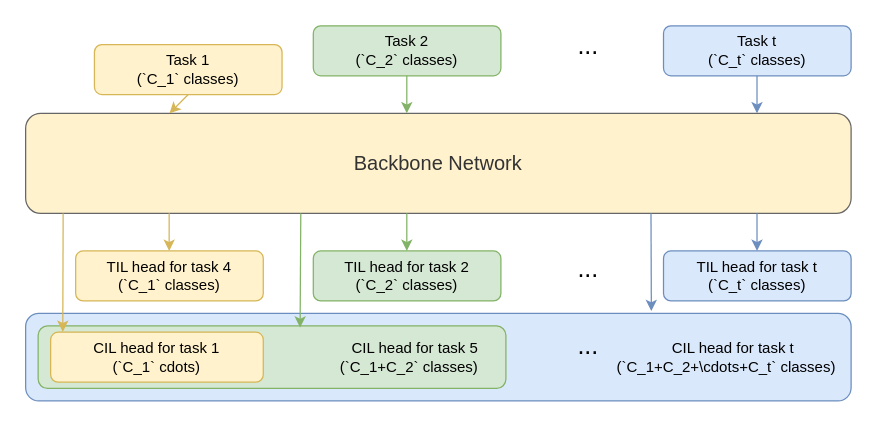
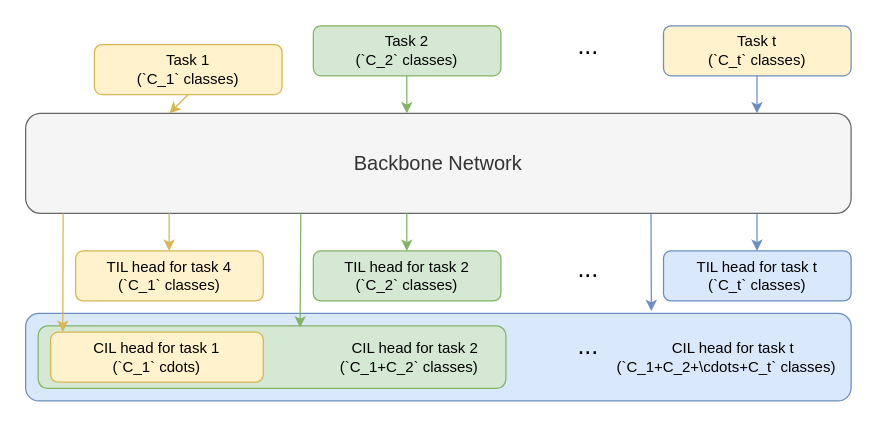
(757, 51) -> (757, 51)
(438, 163) -> (438, 163)
(425, 357) -> (425, 357)
